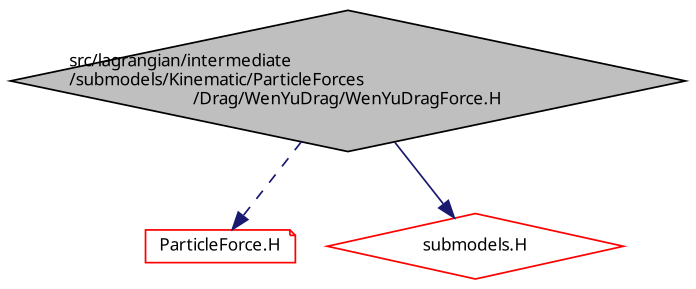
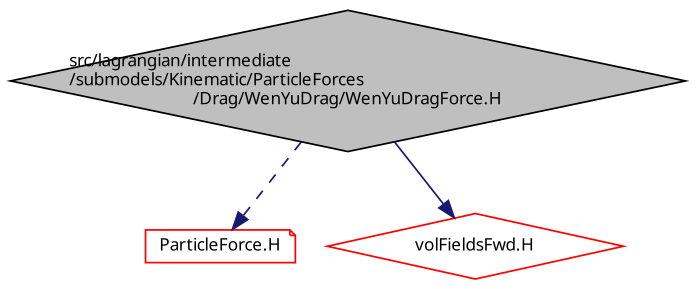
(475, 246) -> (475, 246)
